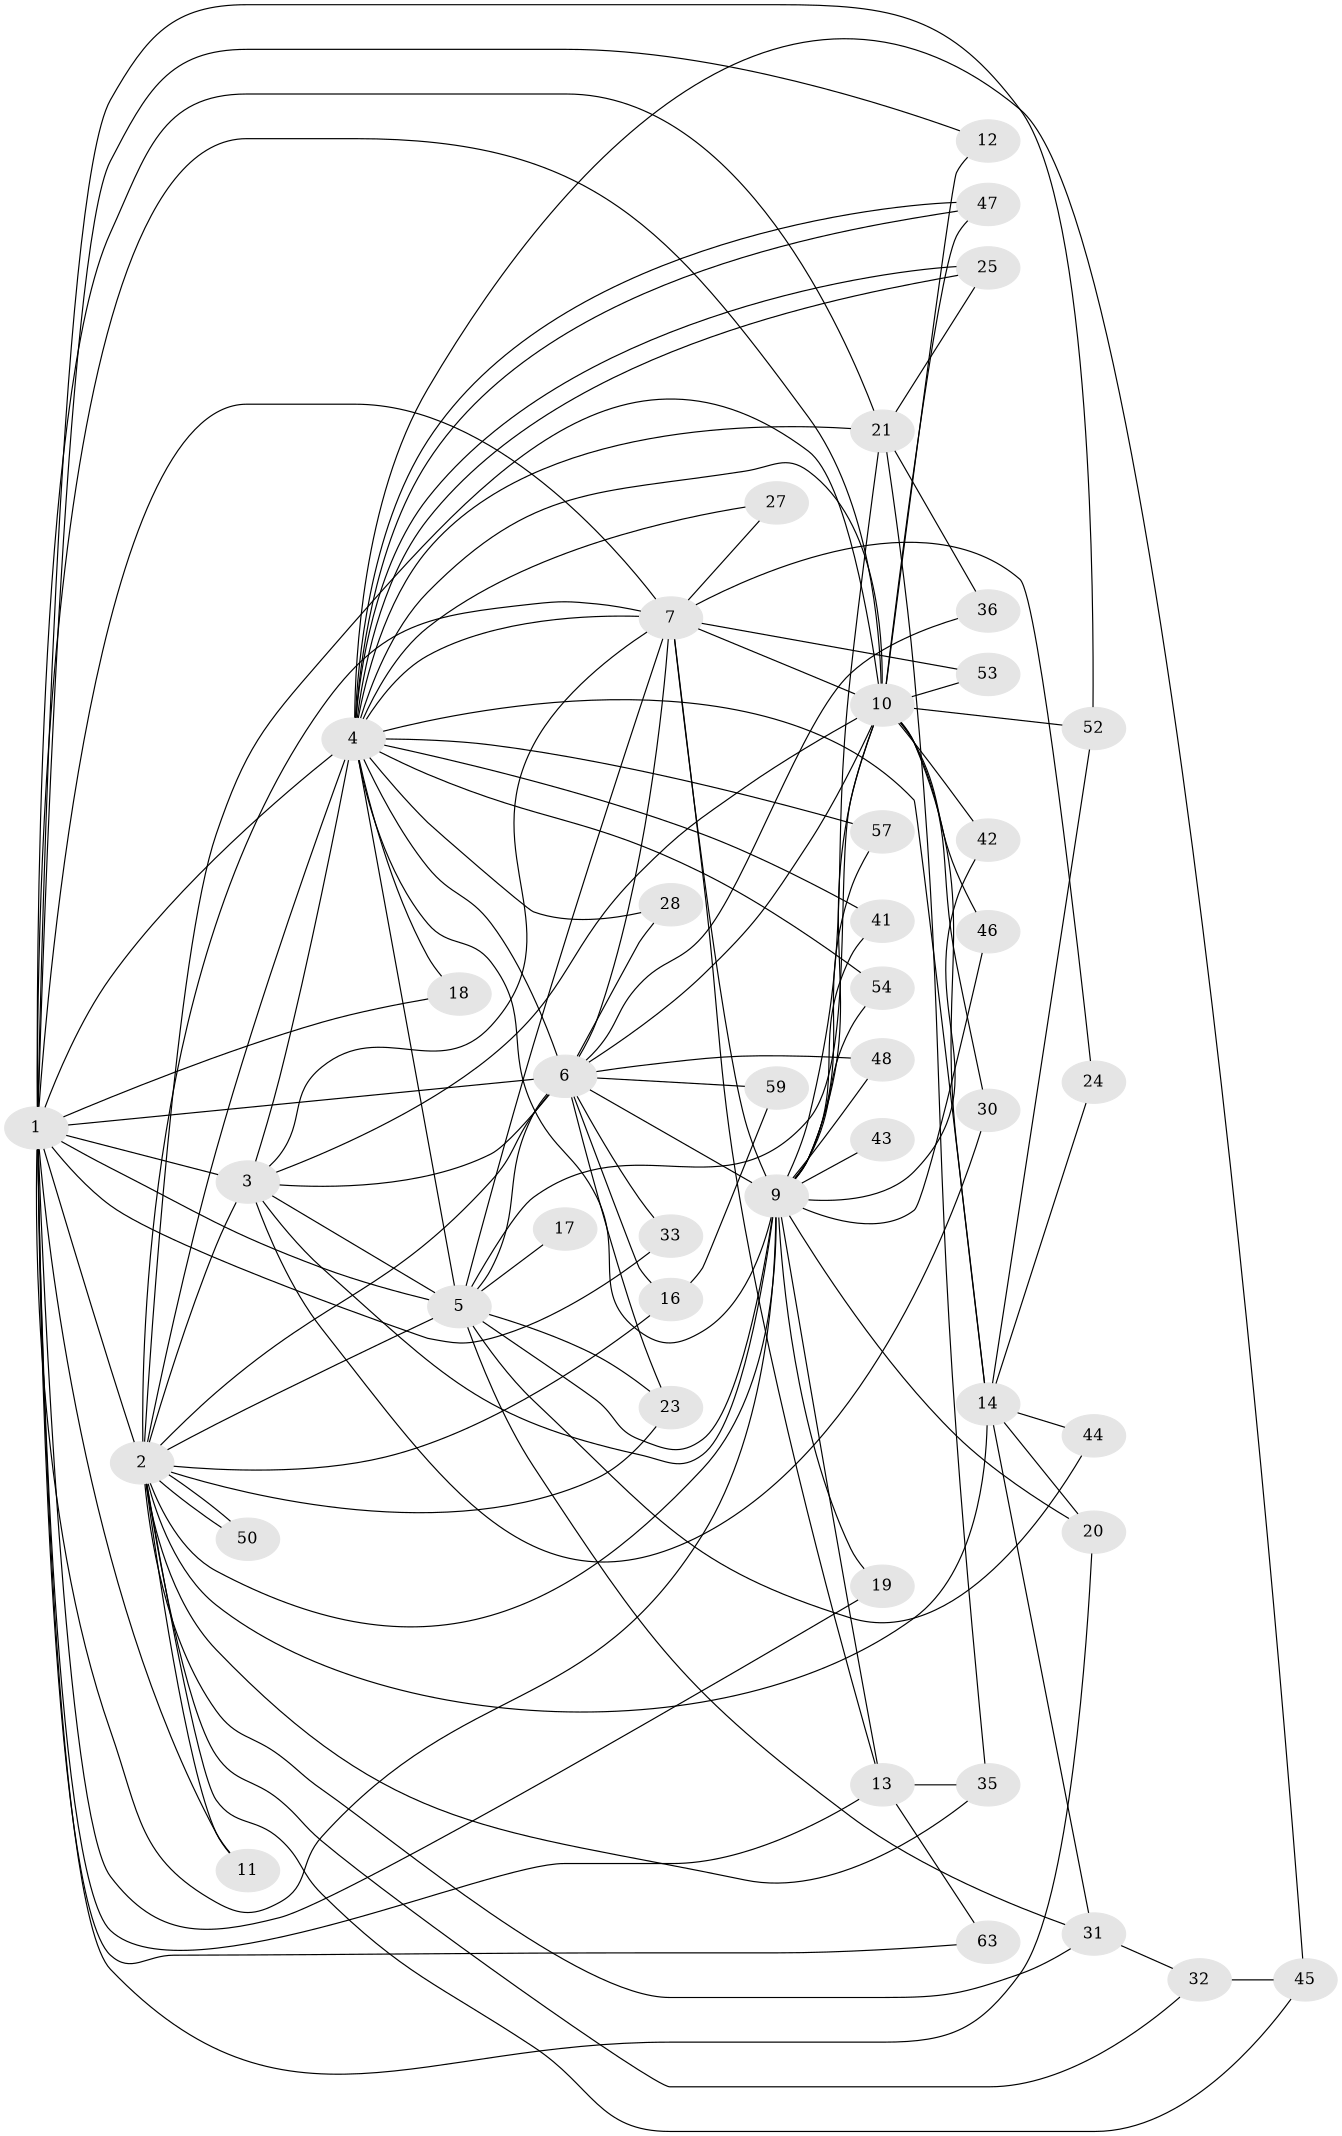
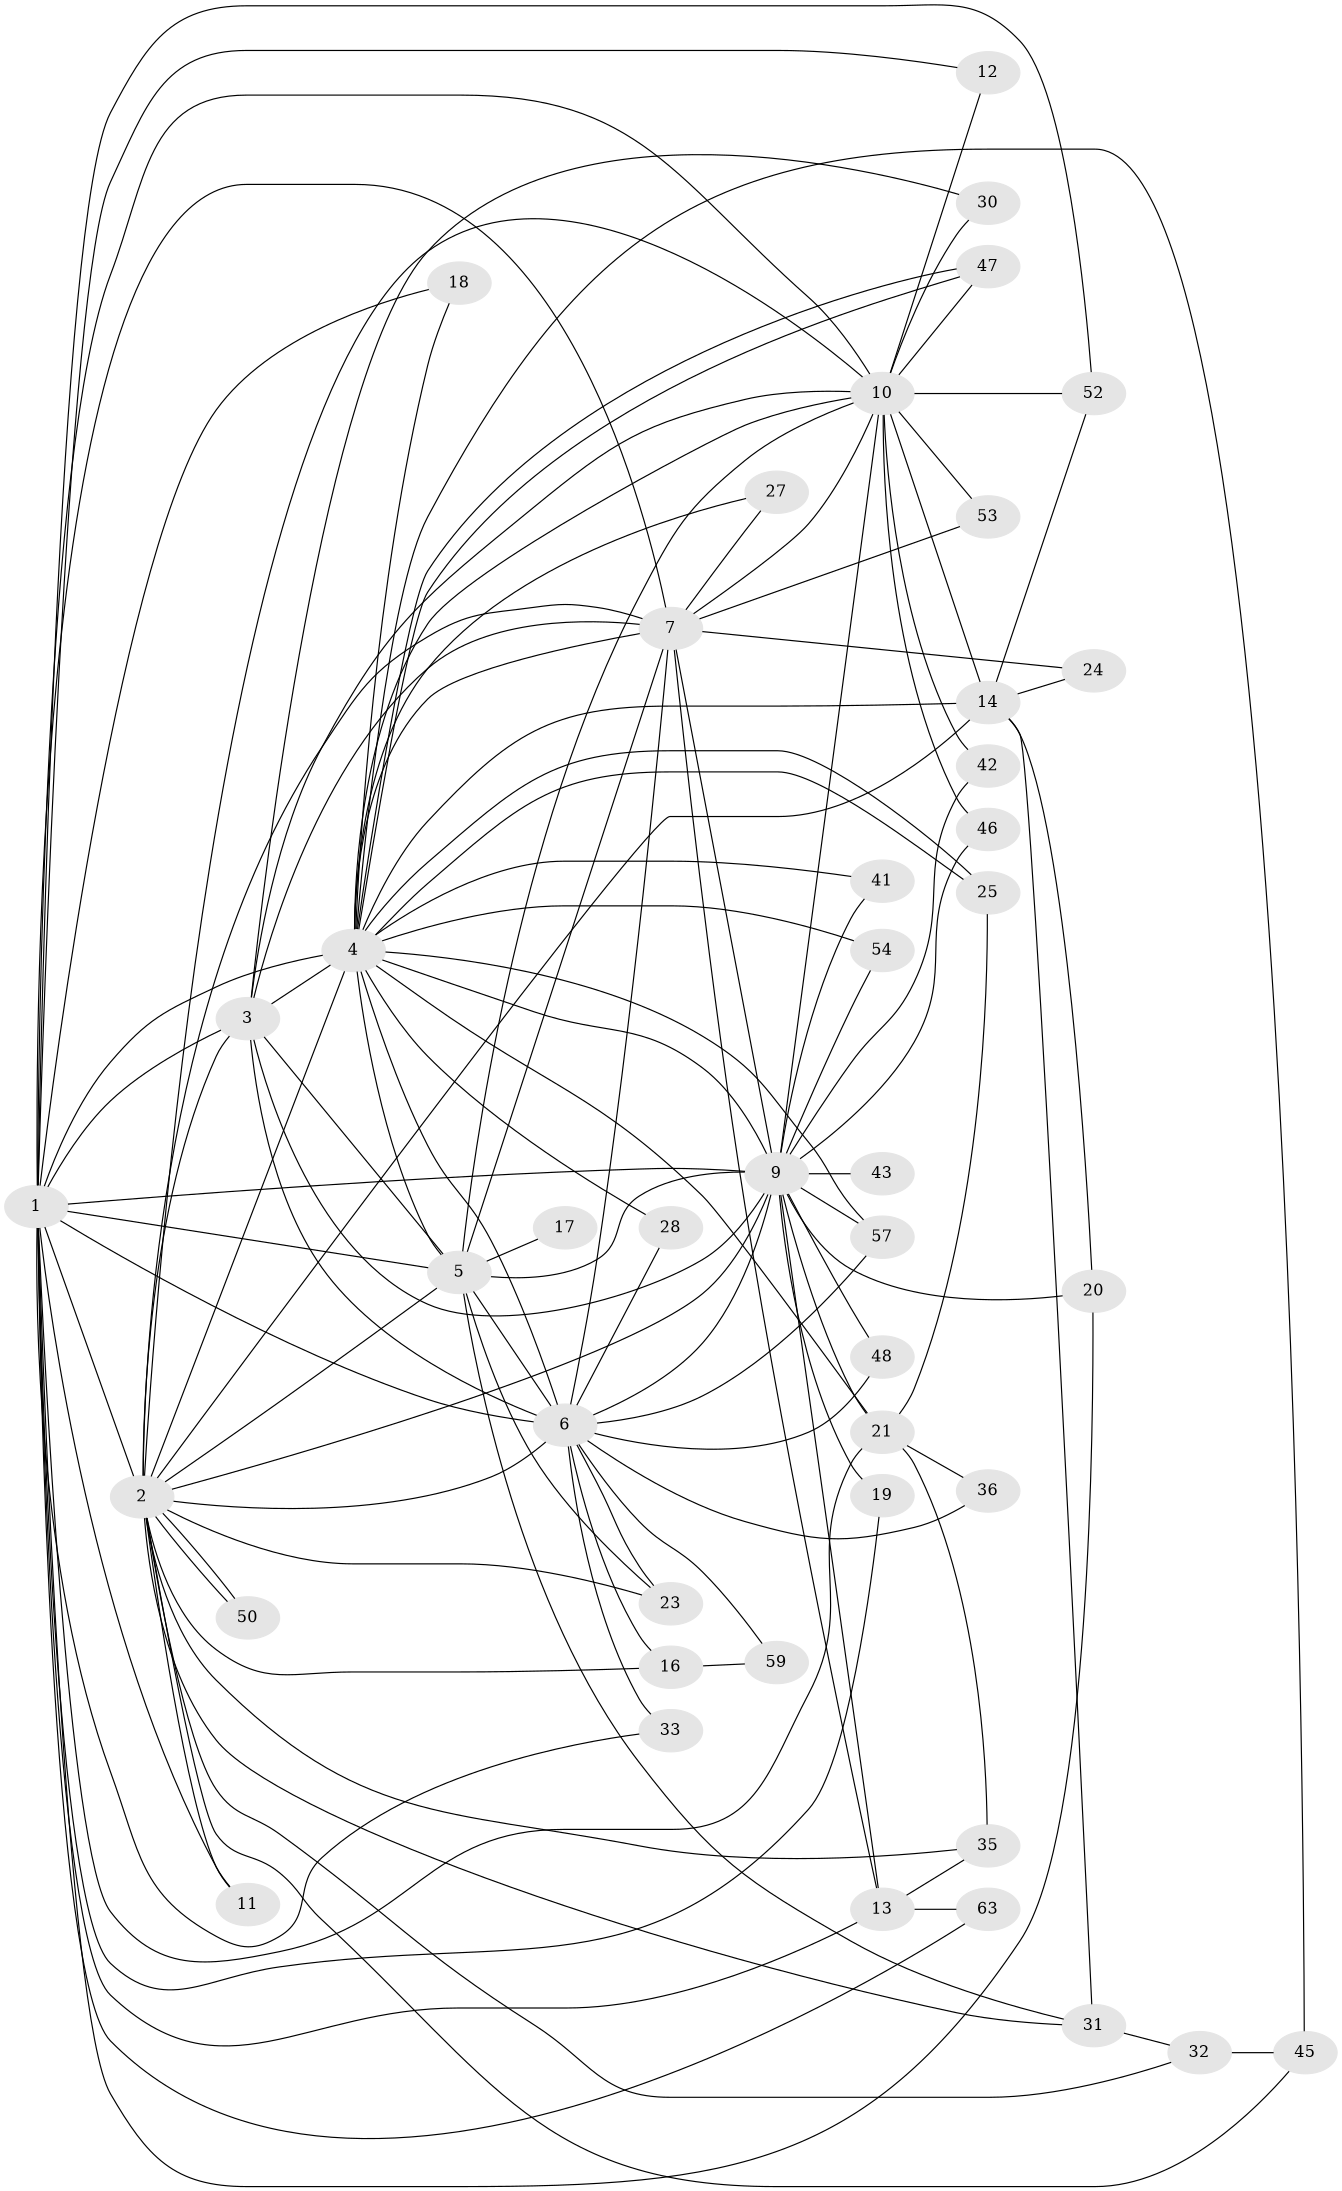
(758, 917) -> (748, 1368)
(1094, 1436) -> none
